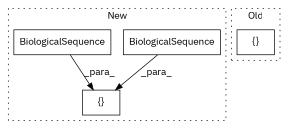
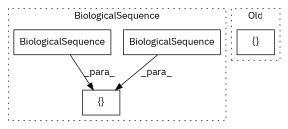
(117, 16) -> (117, 16)
